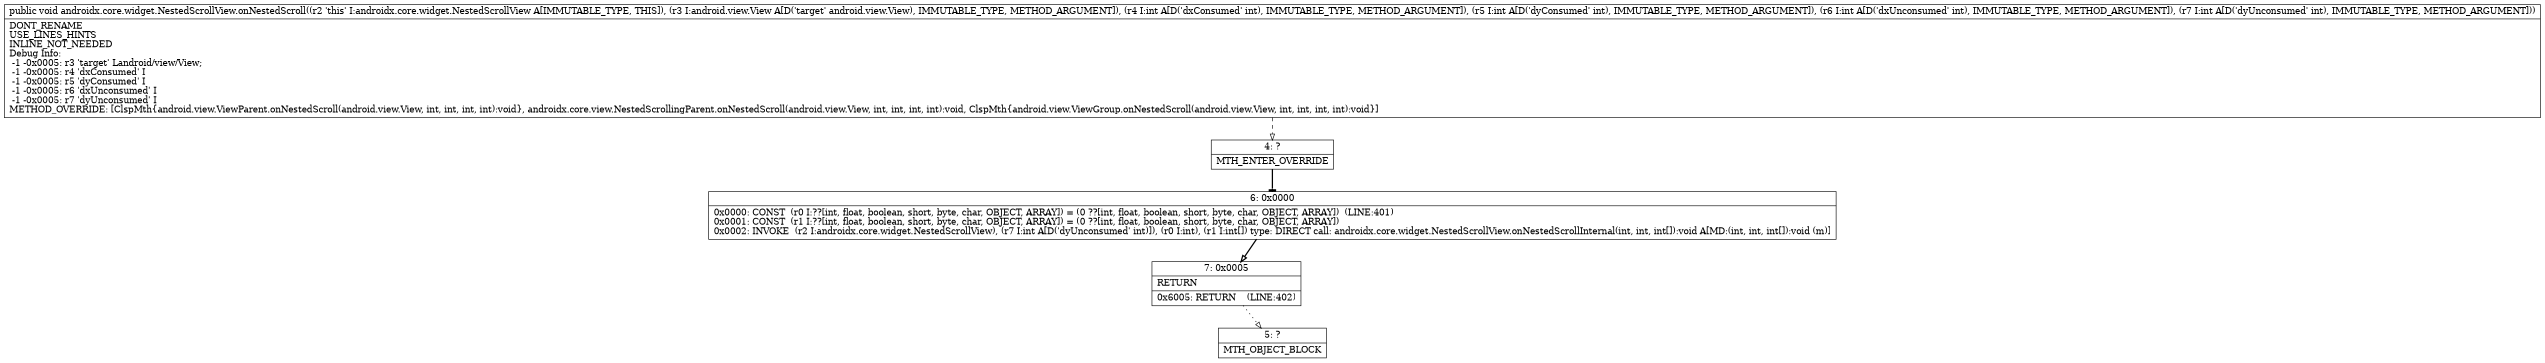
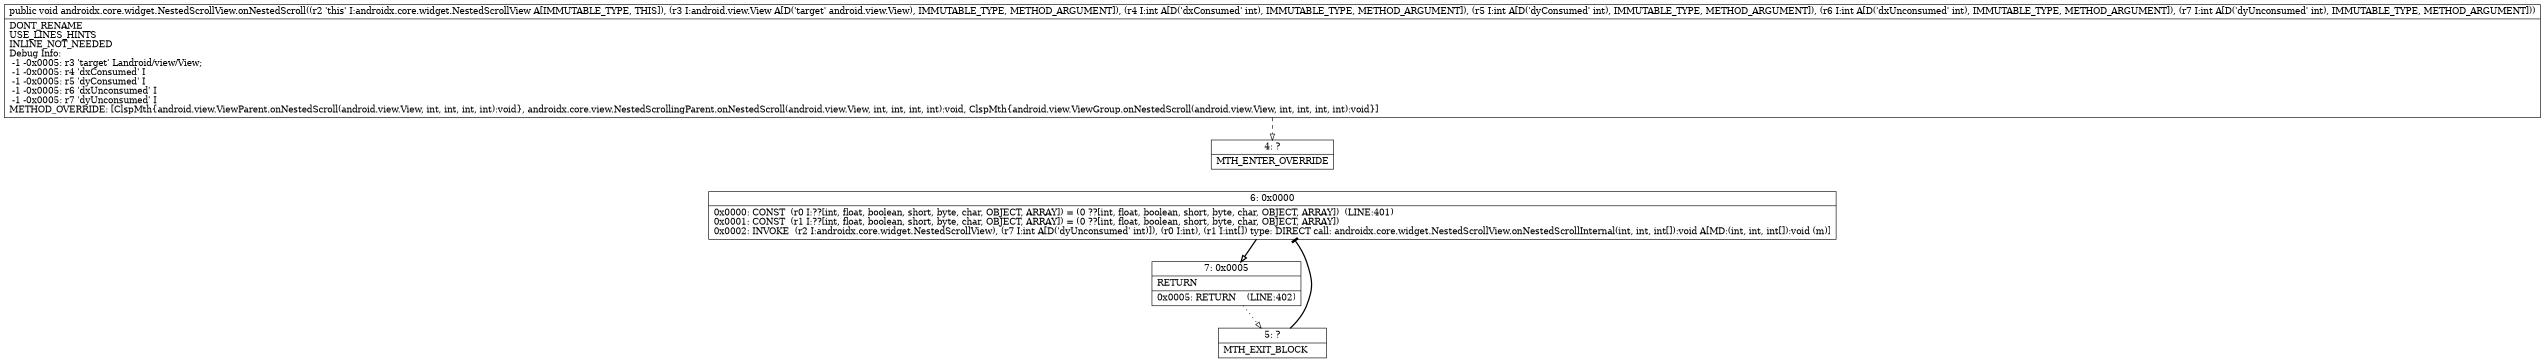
(1272, 179) -> (1311, 287)
(1226, 298) -> (1226, 298)
(1272, 350) -> (1266, 350)
